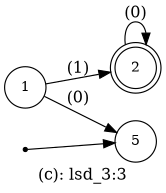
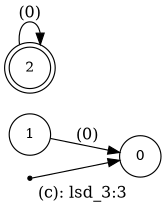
(72, 79) -> none
(136, 141) -> (140, 156)
